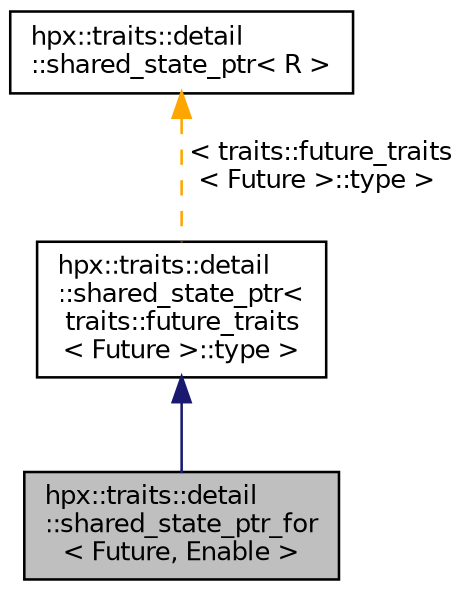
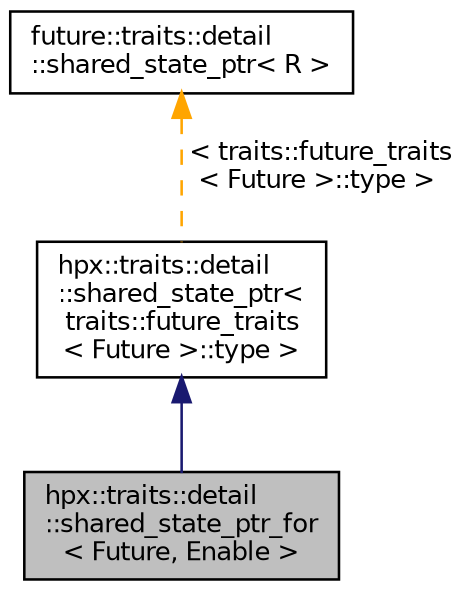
(182, 52) -> (182, 52)
